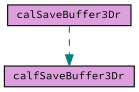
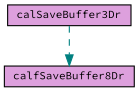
(69, 76) -> (69, 76)
